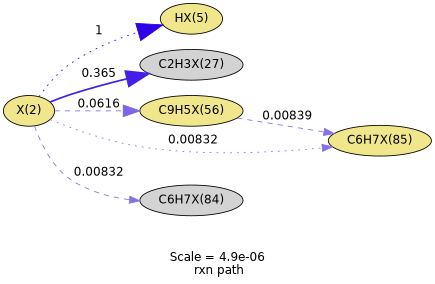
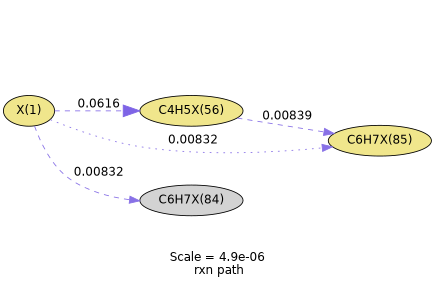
(191, 19) -> none
(191, 65) -> none
(29, 111) -> (29, 111)
(191, 111) -> (191, 111)
